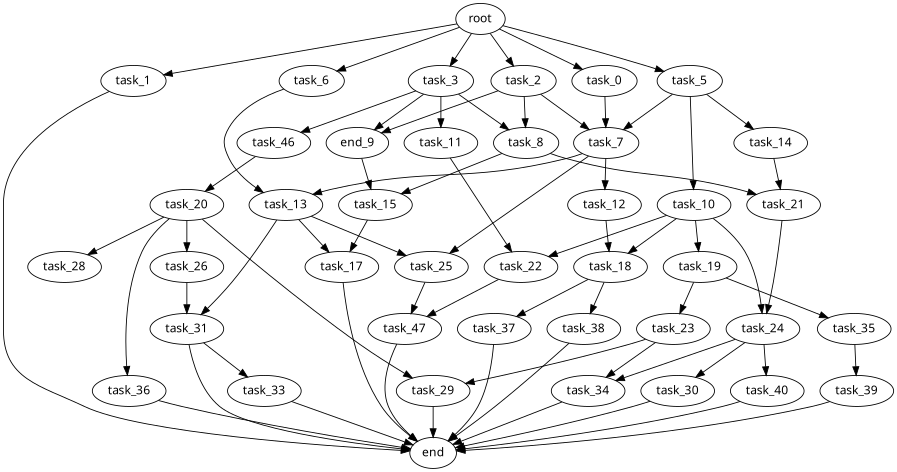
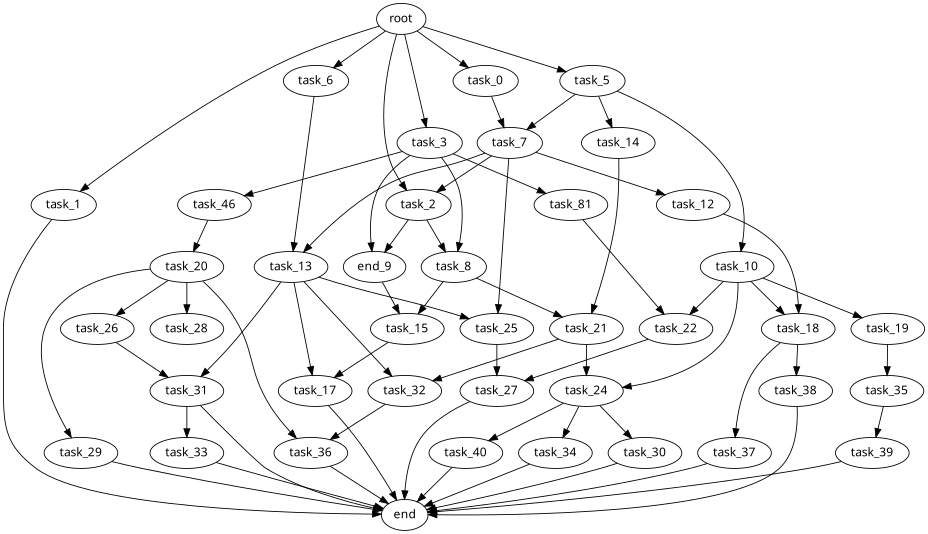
(561, 109) -> (468, 171)
(441, 143) -> (571, 205)
(405, 329) -> (497, 391)
(673, 329) -> none
none -> (405, 391)
